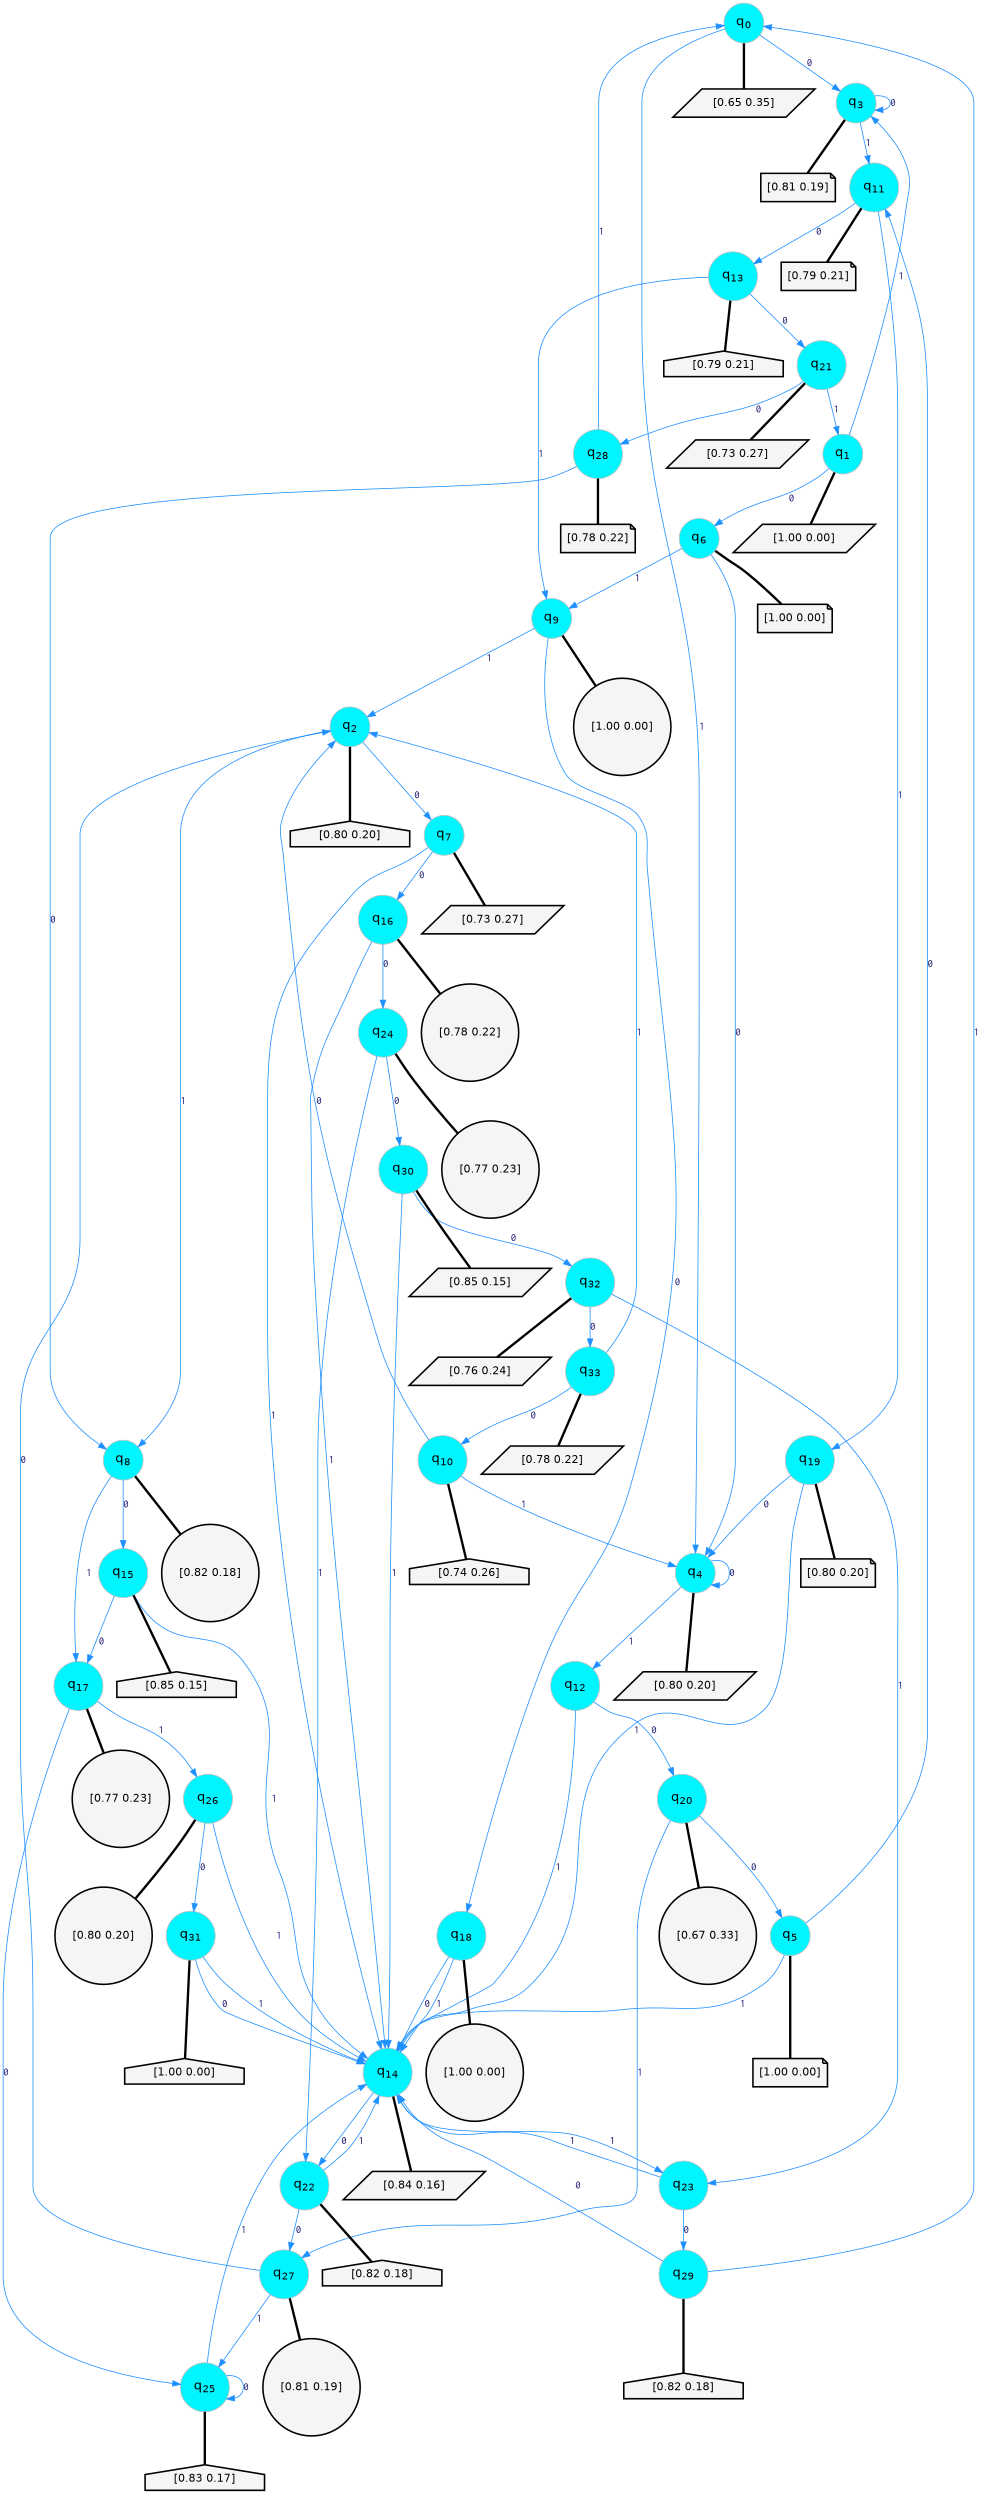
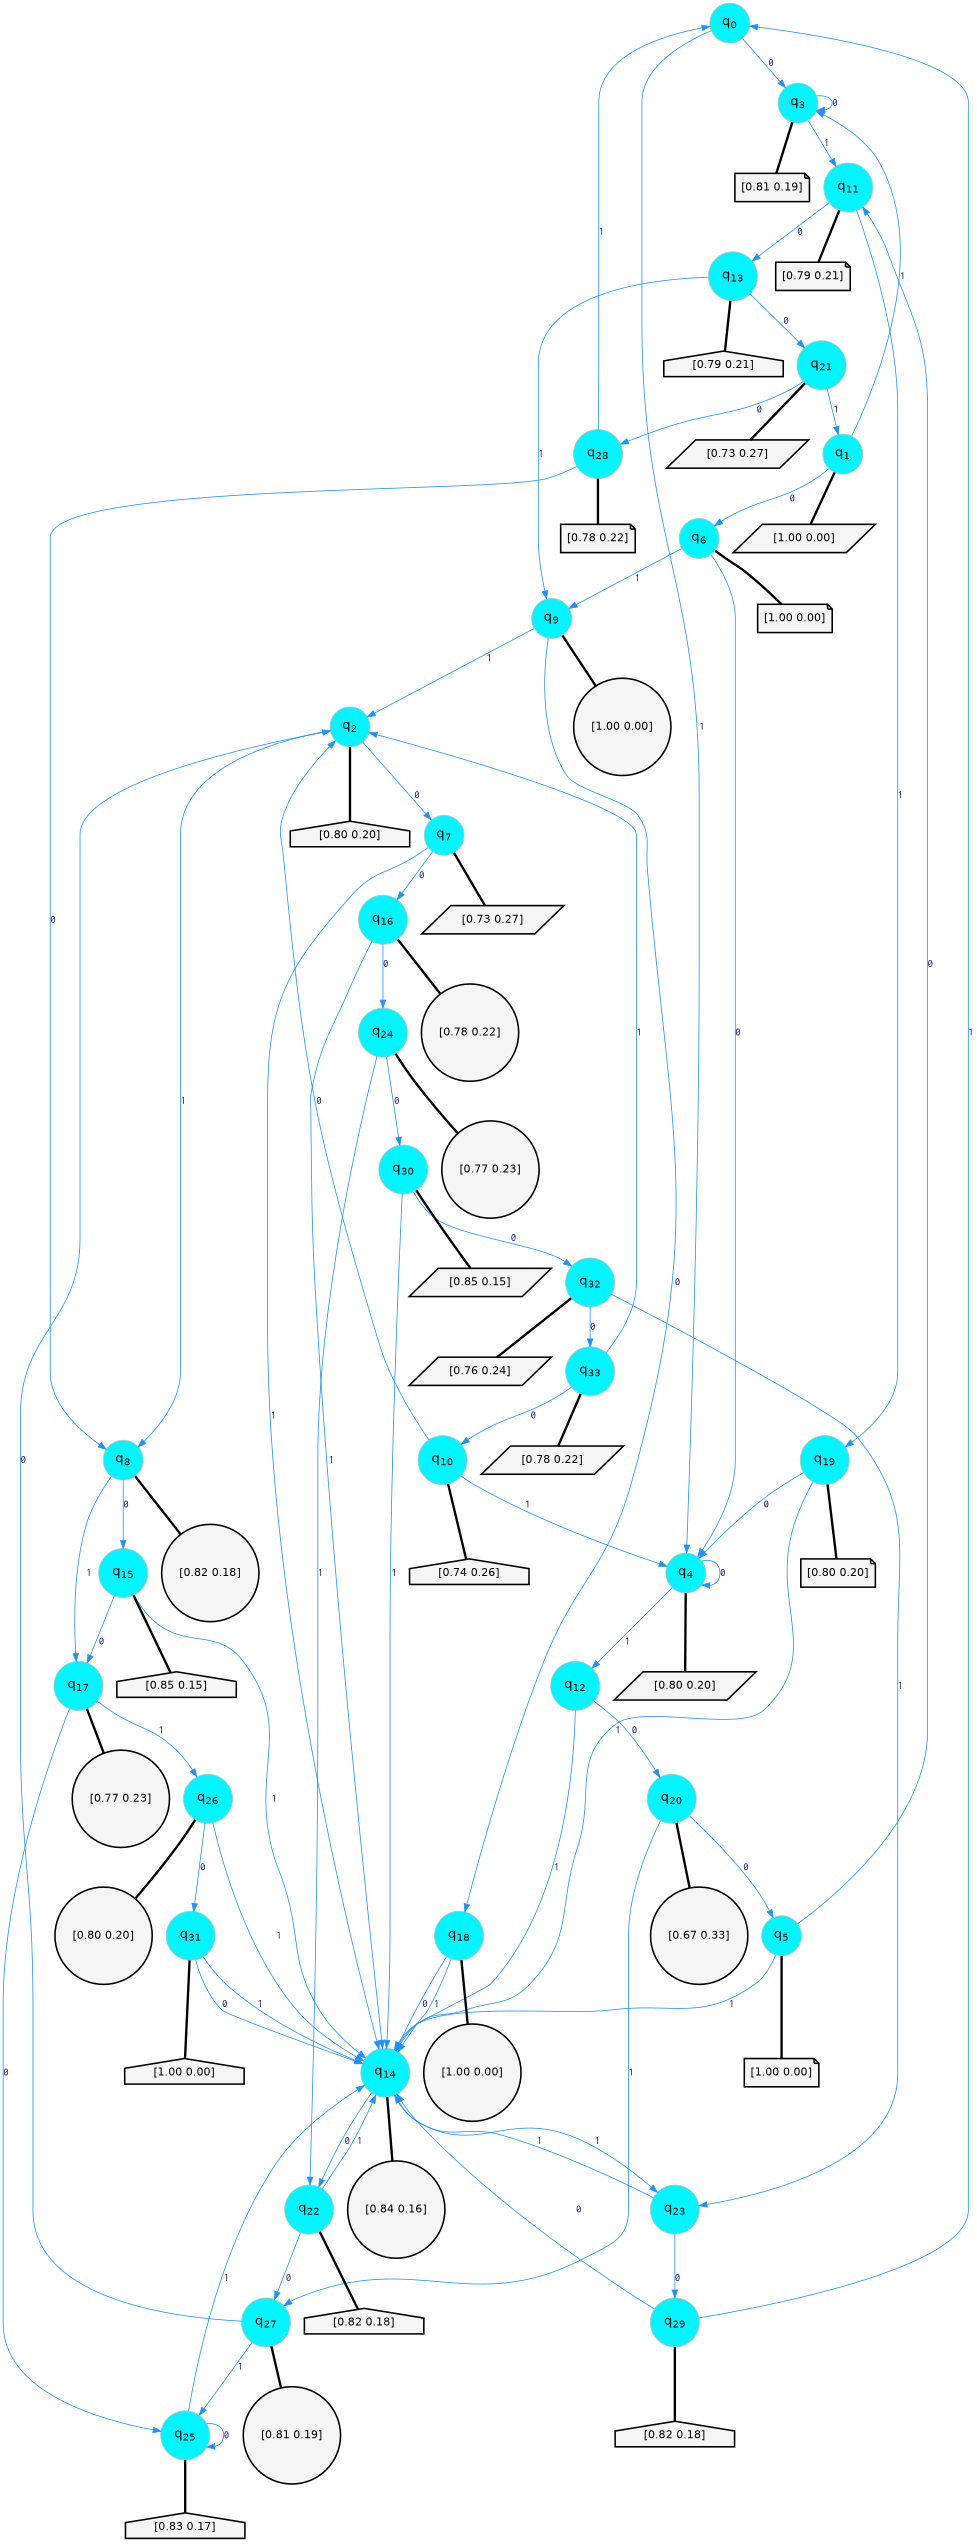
(744, 103) -> none
(414, 2186) -> (396, 2210)
